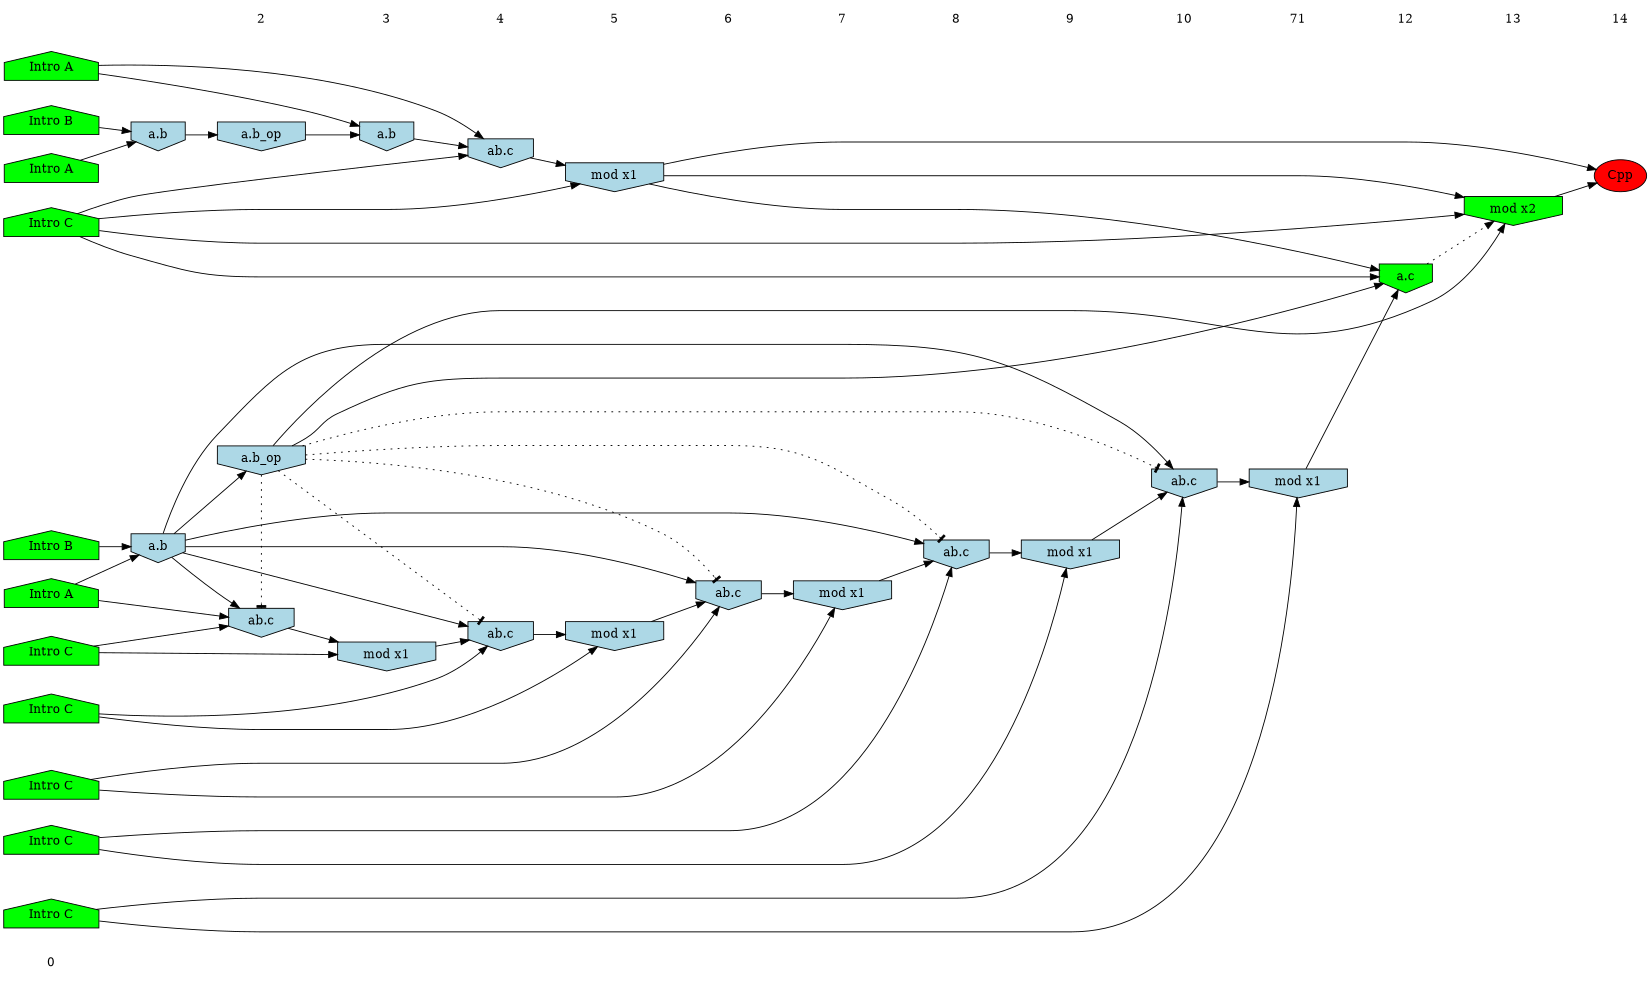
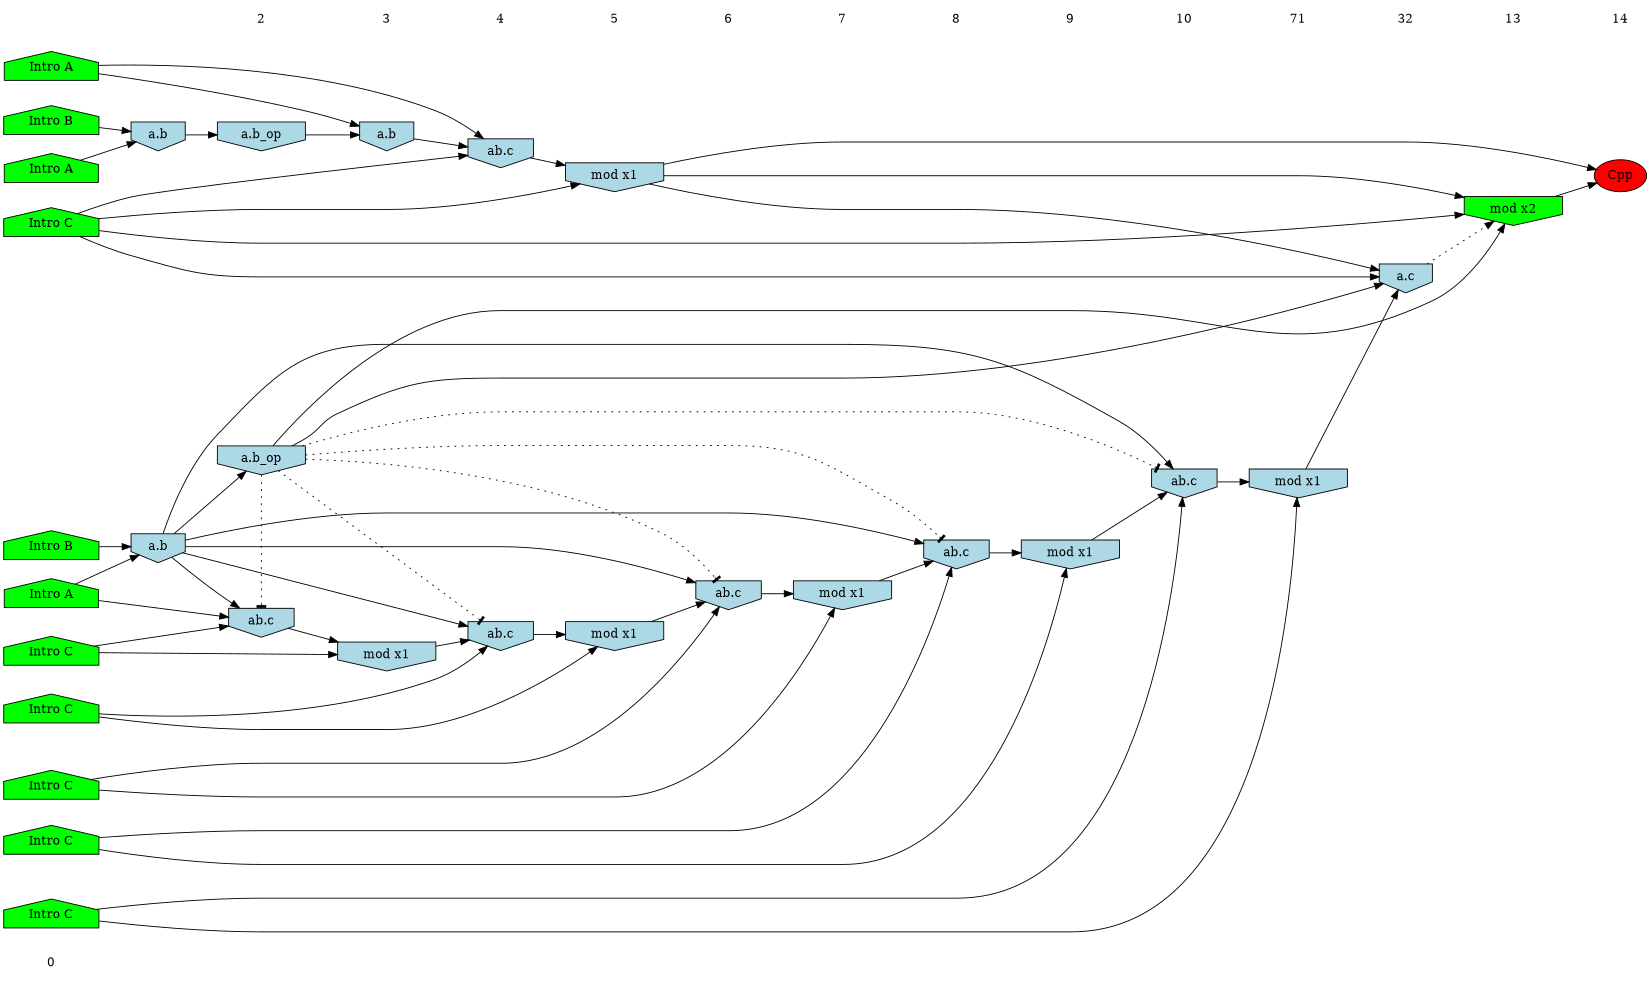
(1406, 20) -> (1406, 20)
(1406, 277) -> (1406, 277)
